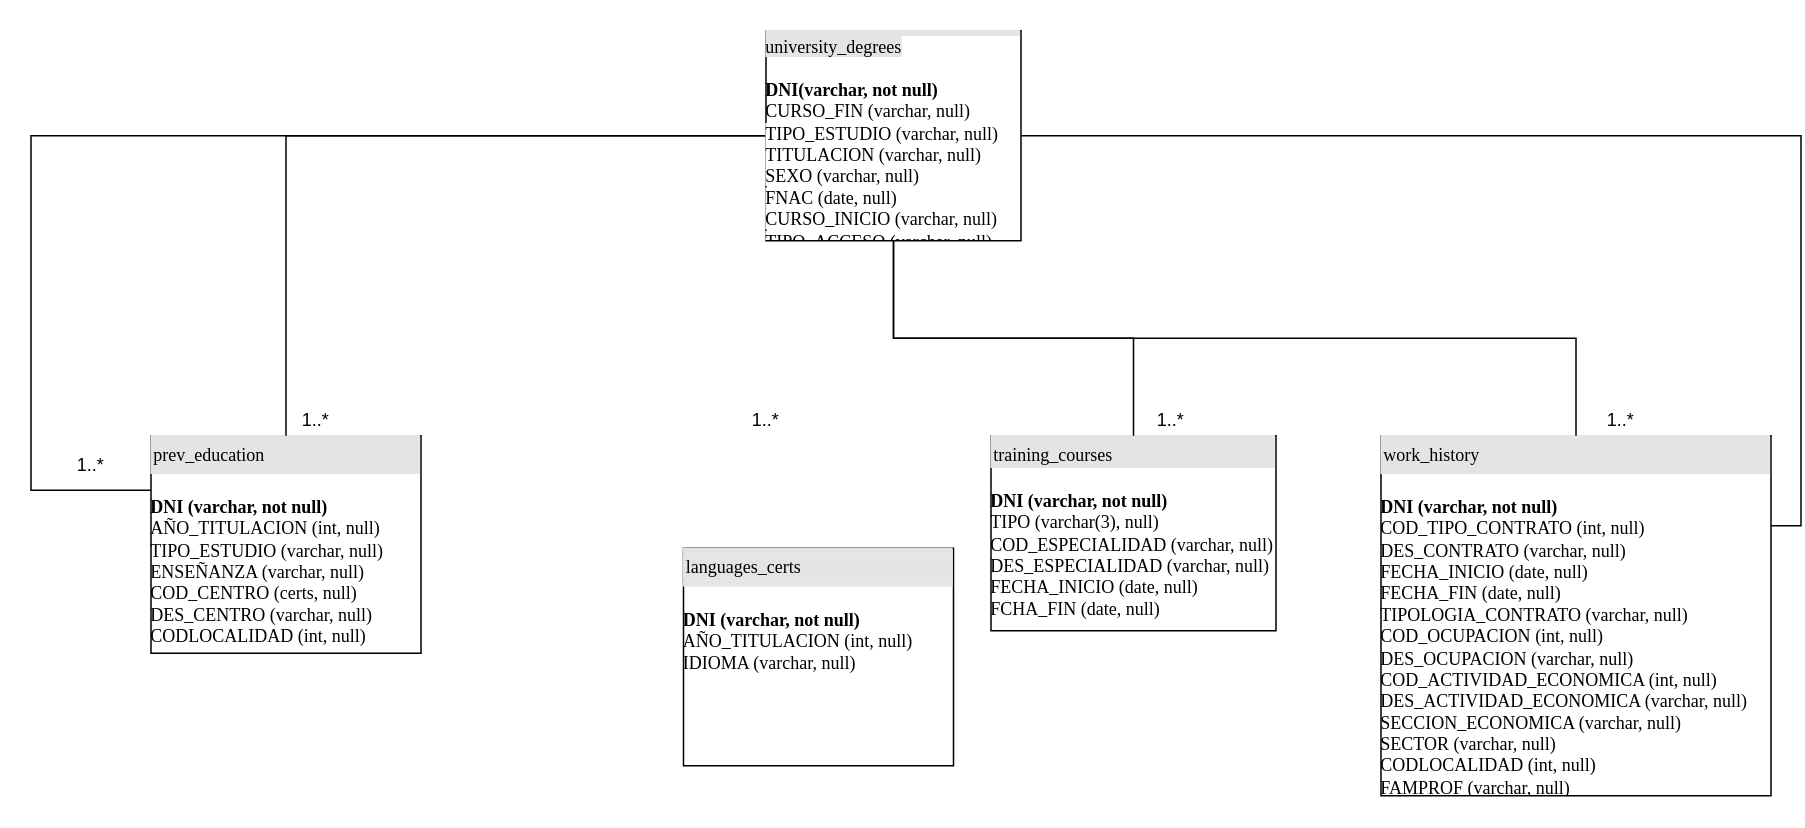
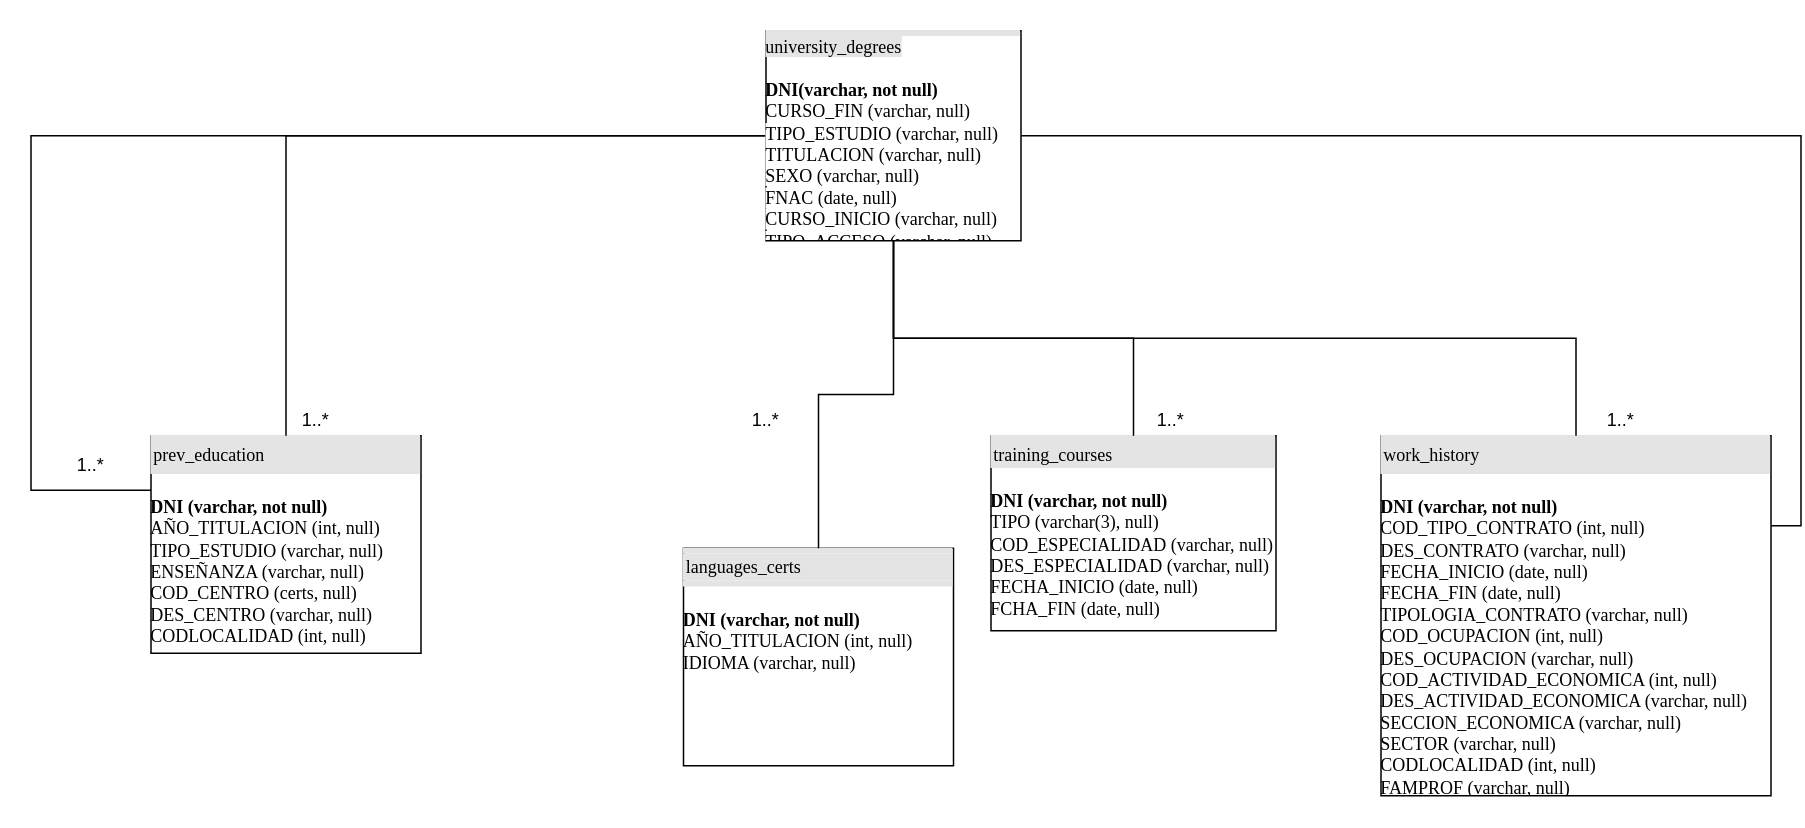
none -> (818, 407)
